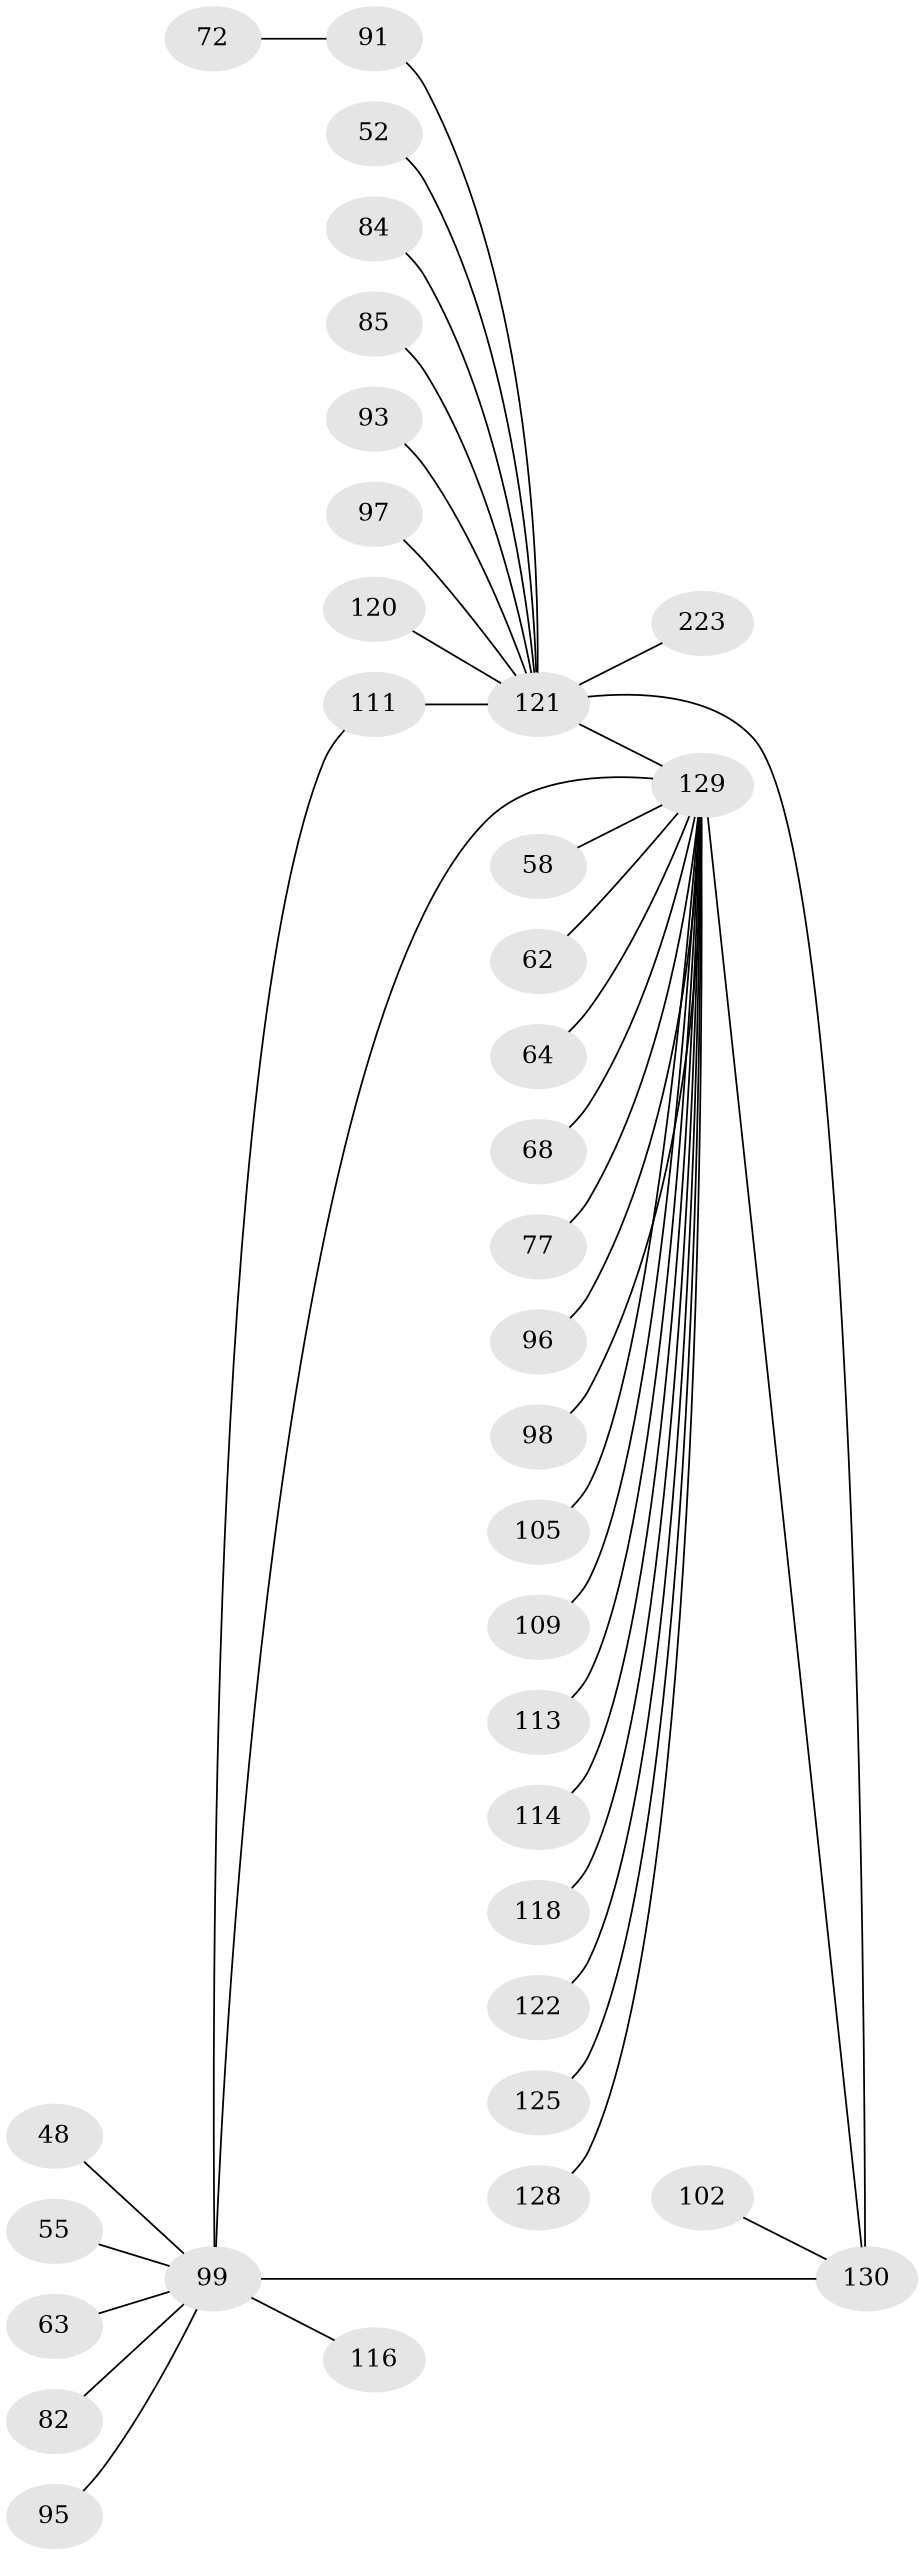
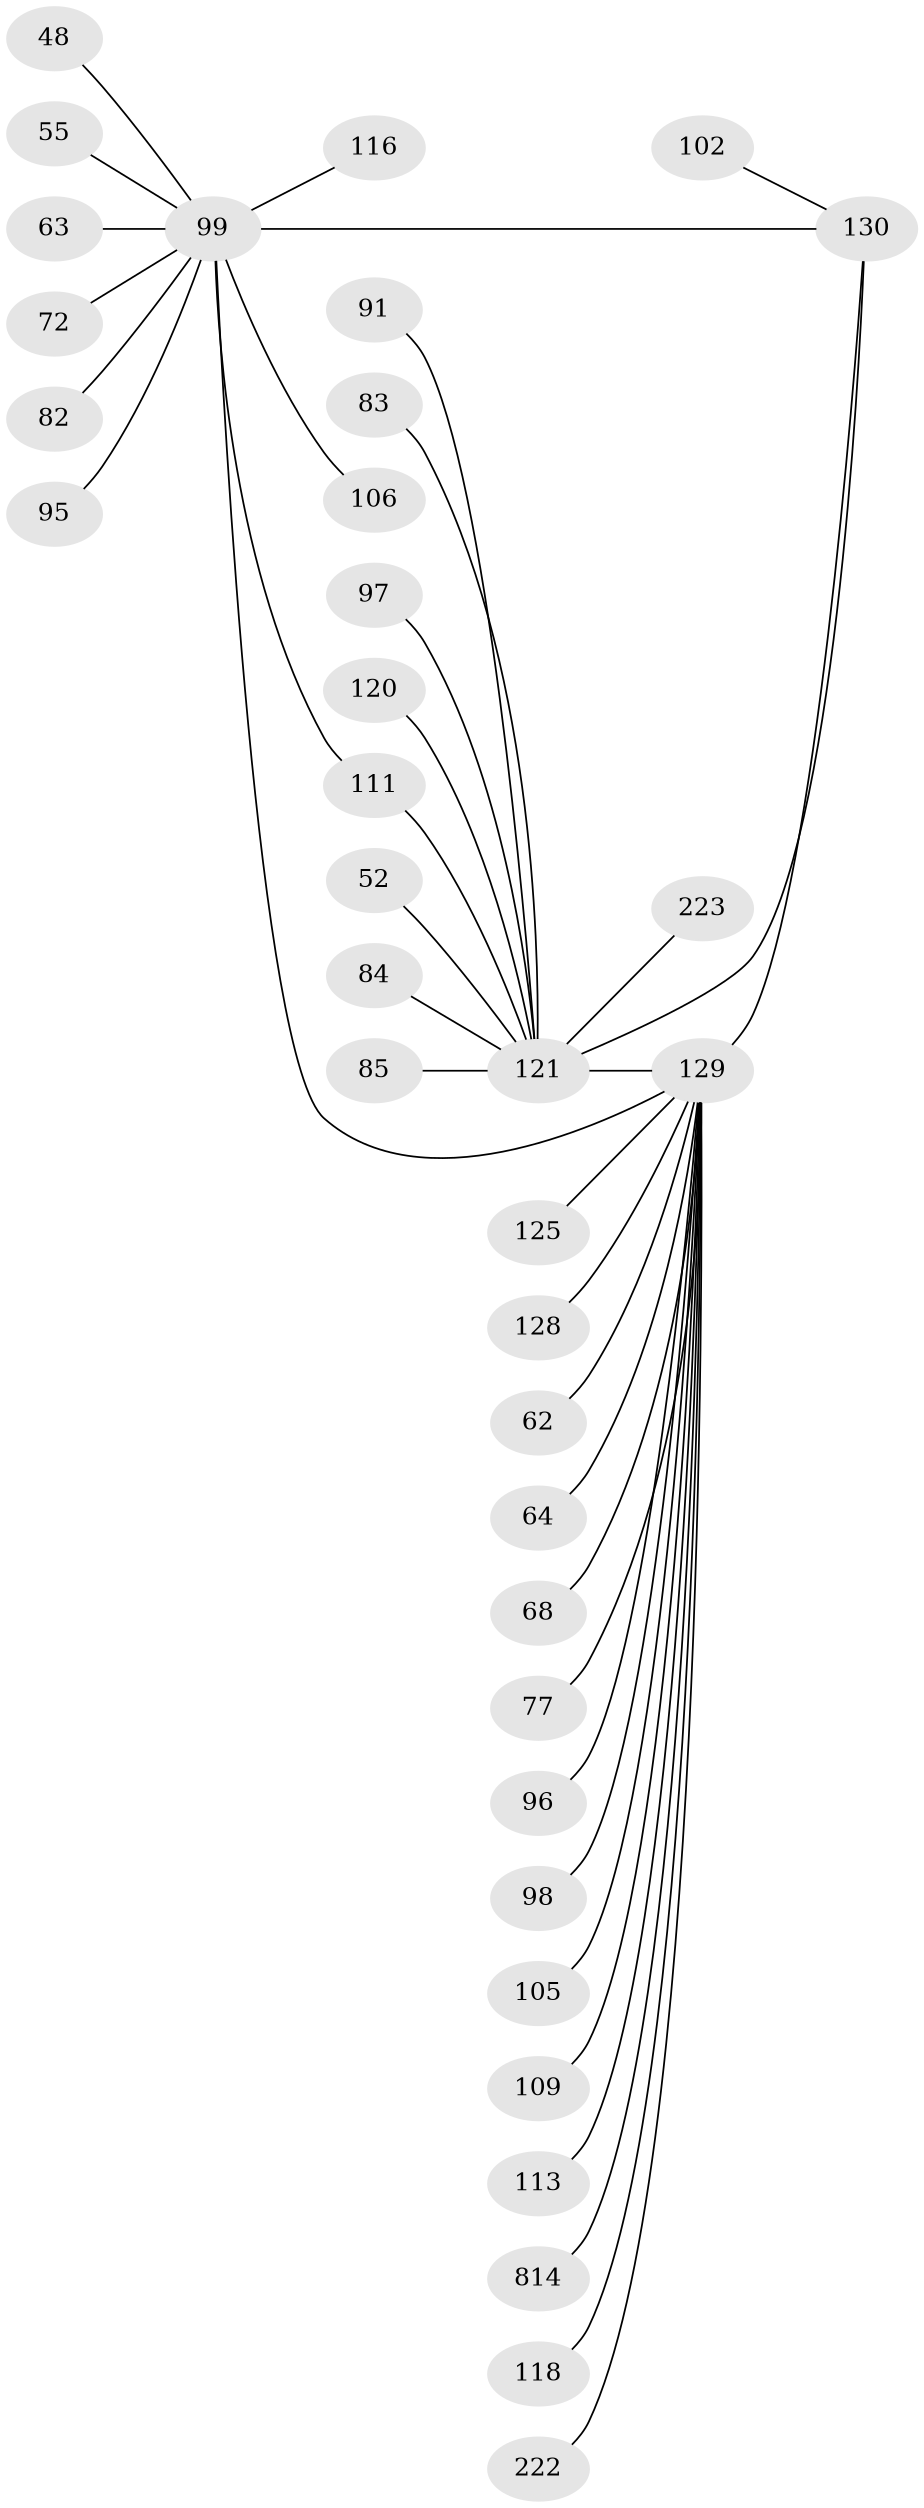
(294, 39) -> (134, 276)
(374, 419) -> (374, 405)
none -> (374, 500)
(539, 866) -> none
(539, 1817) -> (539, 2279)
(539, 2008) -> (539, 2469)
